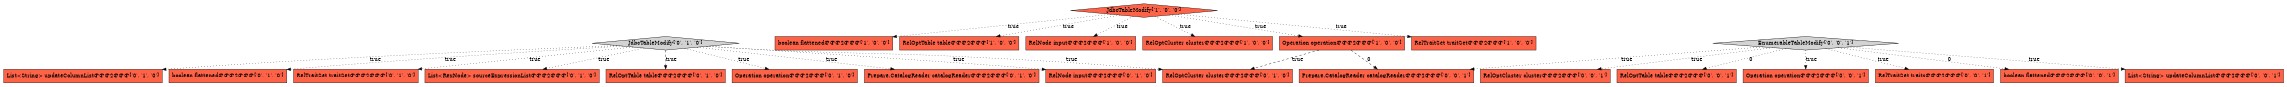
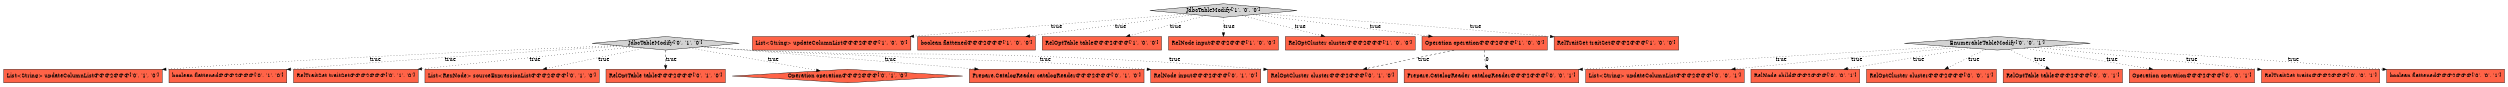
(1144, 11) -> (1223, 11)
none -> (832, 43)
(1751, 60) -> (2040, 60)
(1950, 60) -> (2294, 60)
(795, 76) -> (847, 76)
none -> (1805, 76)
